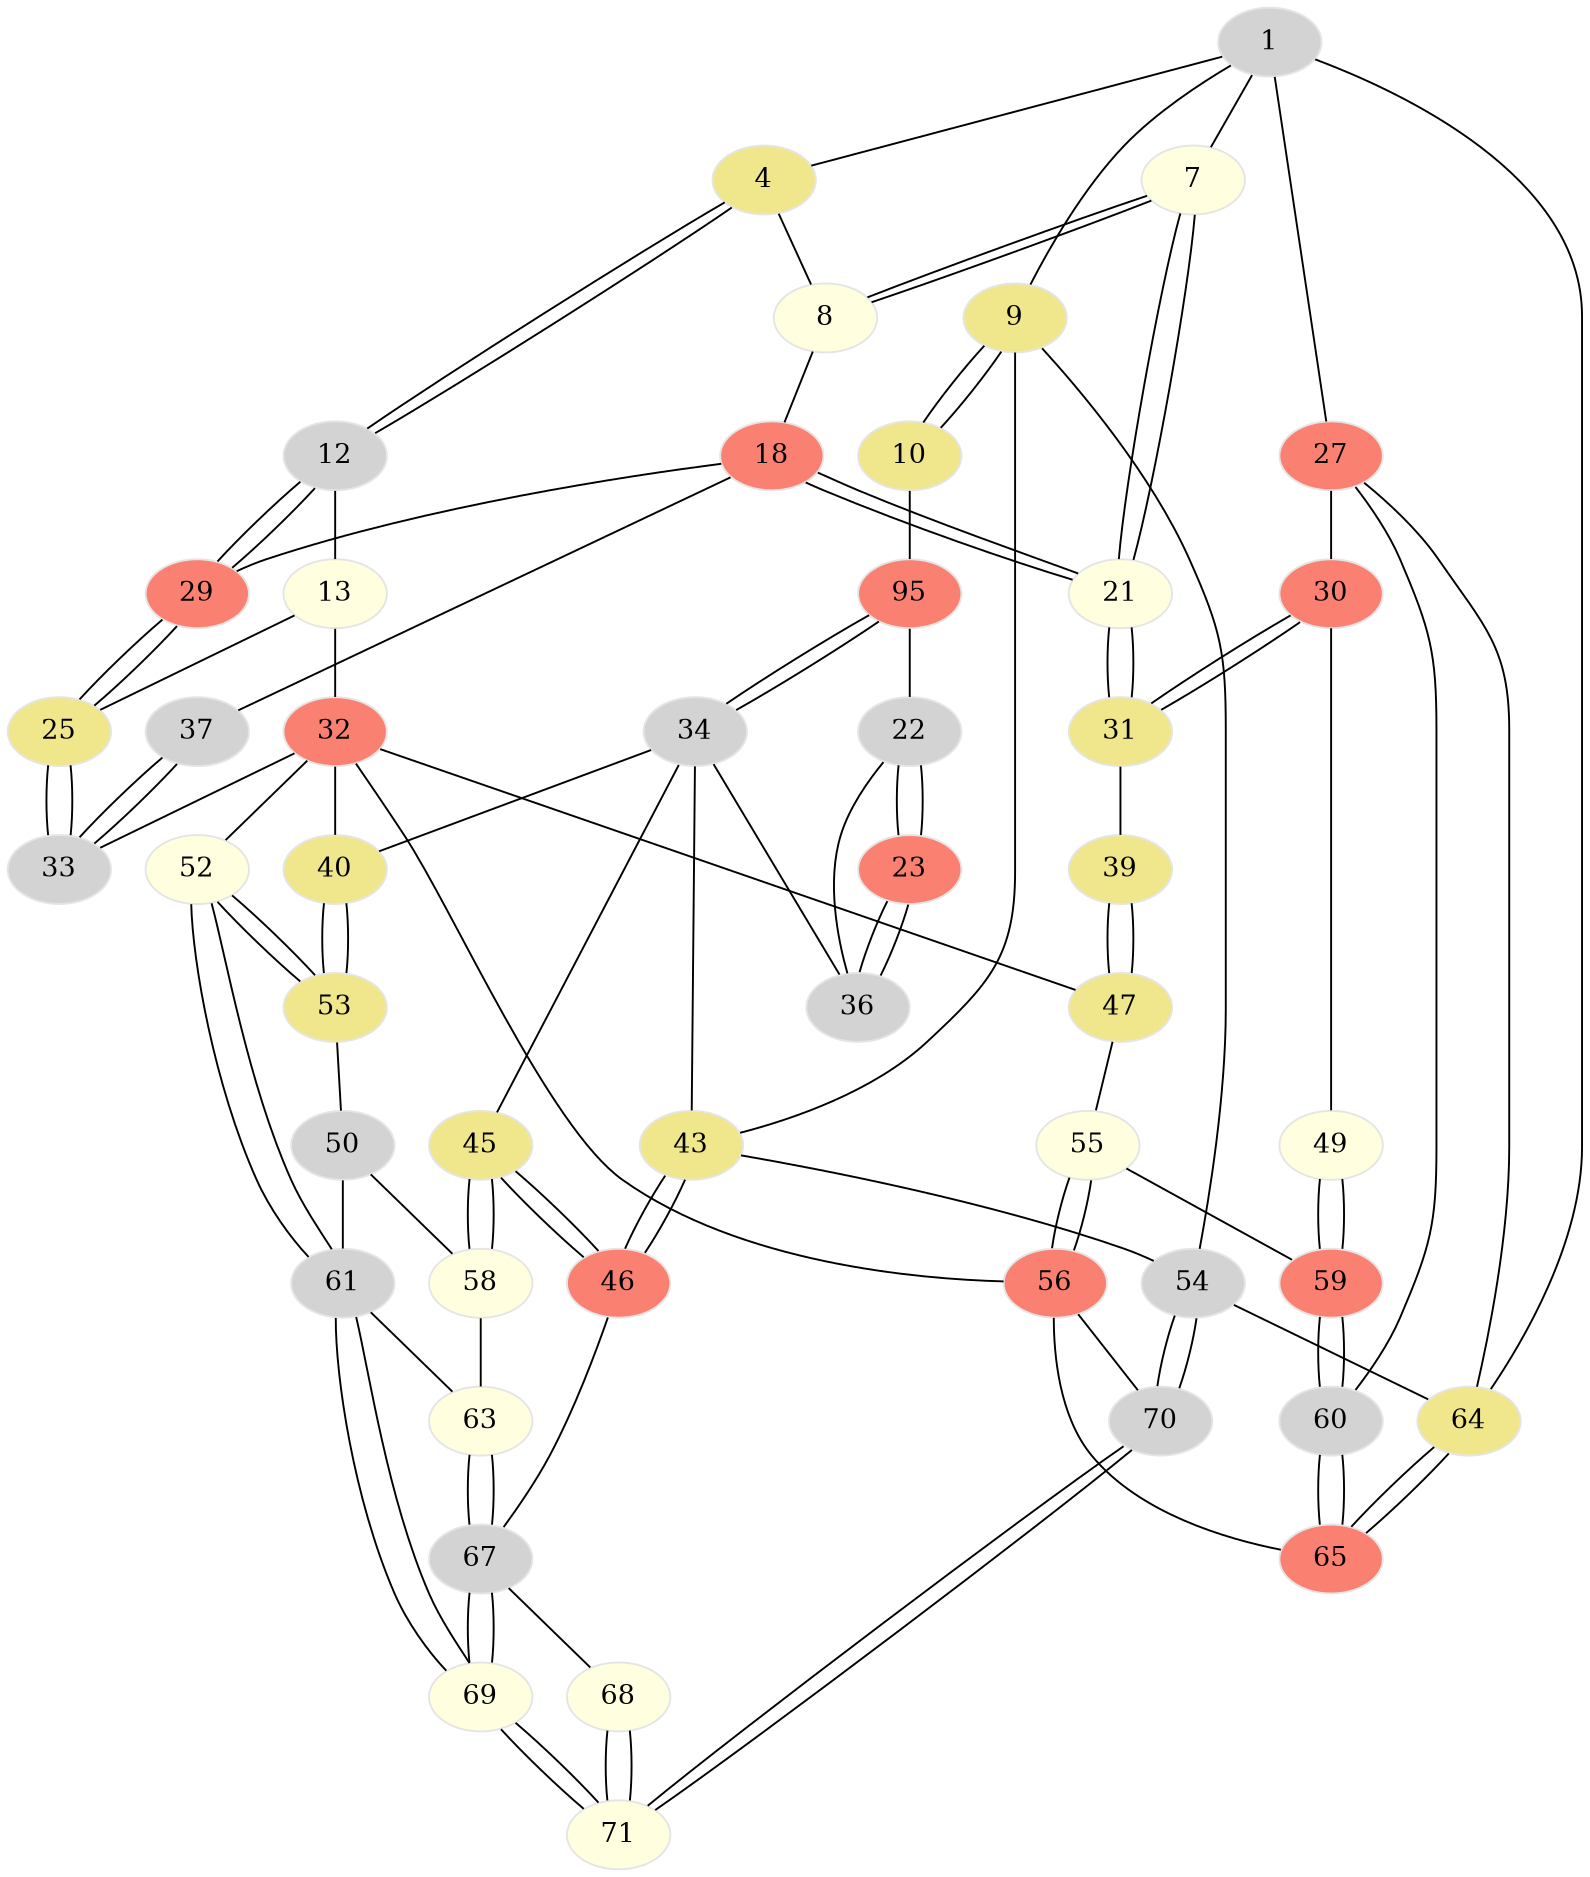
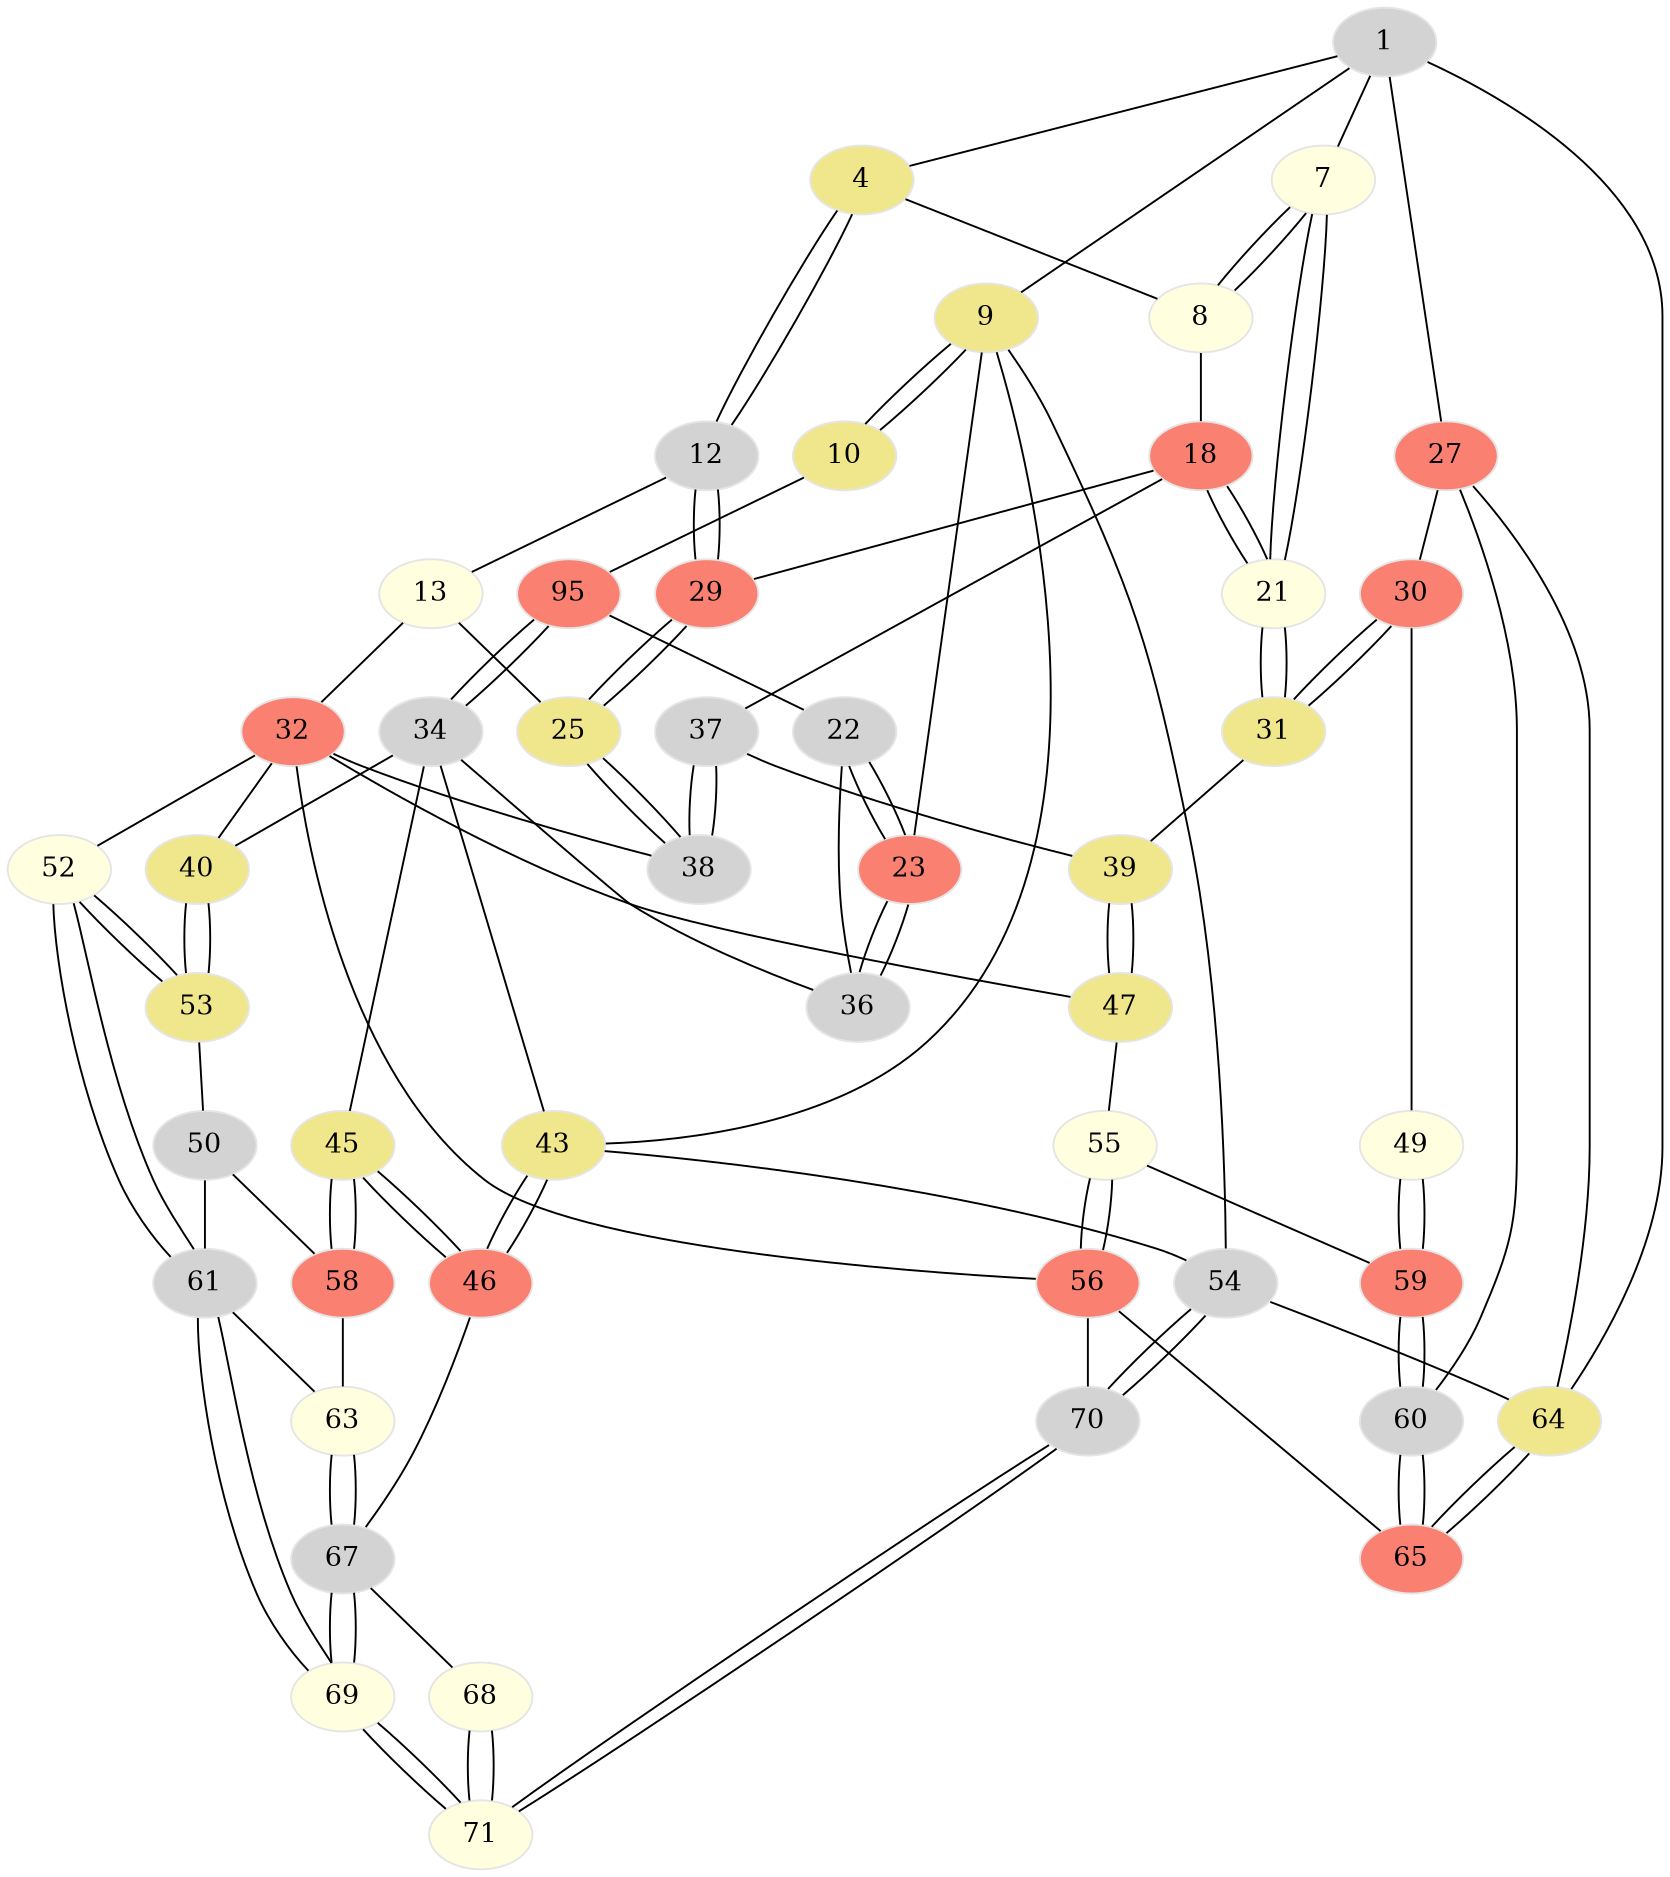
none -> (950, 582)
none -> (932, 818)
(59, 870) -> (699, 870)
(481, 1283) -> (343, 1283)
